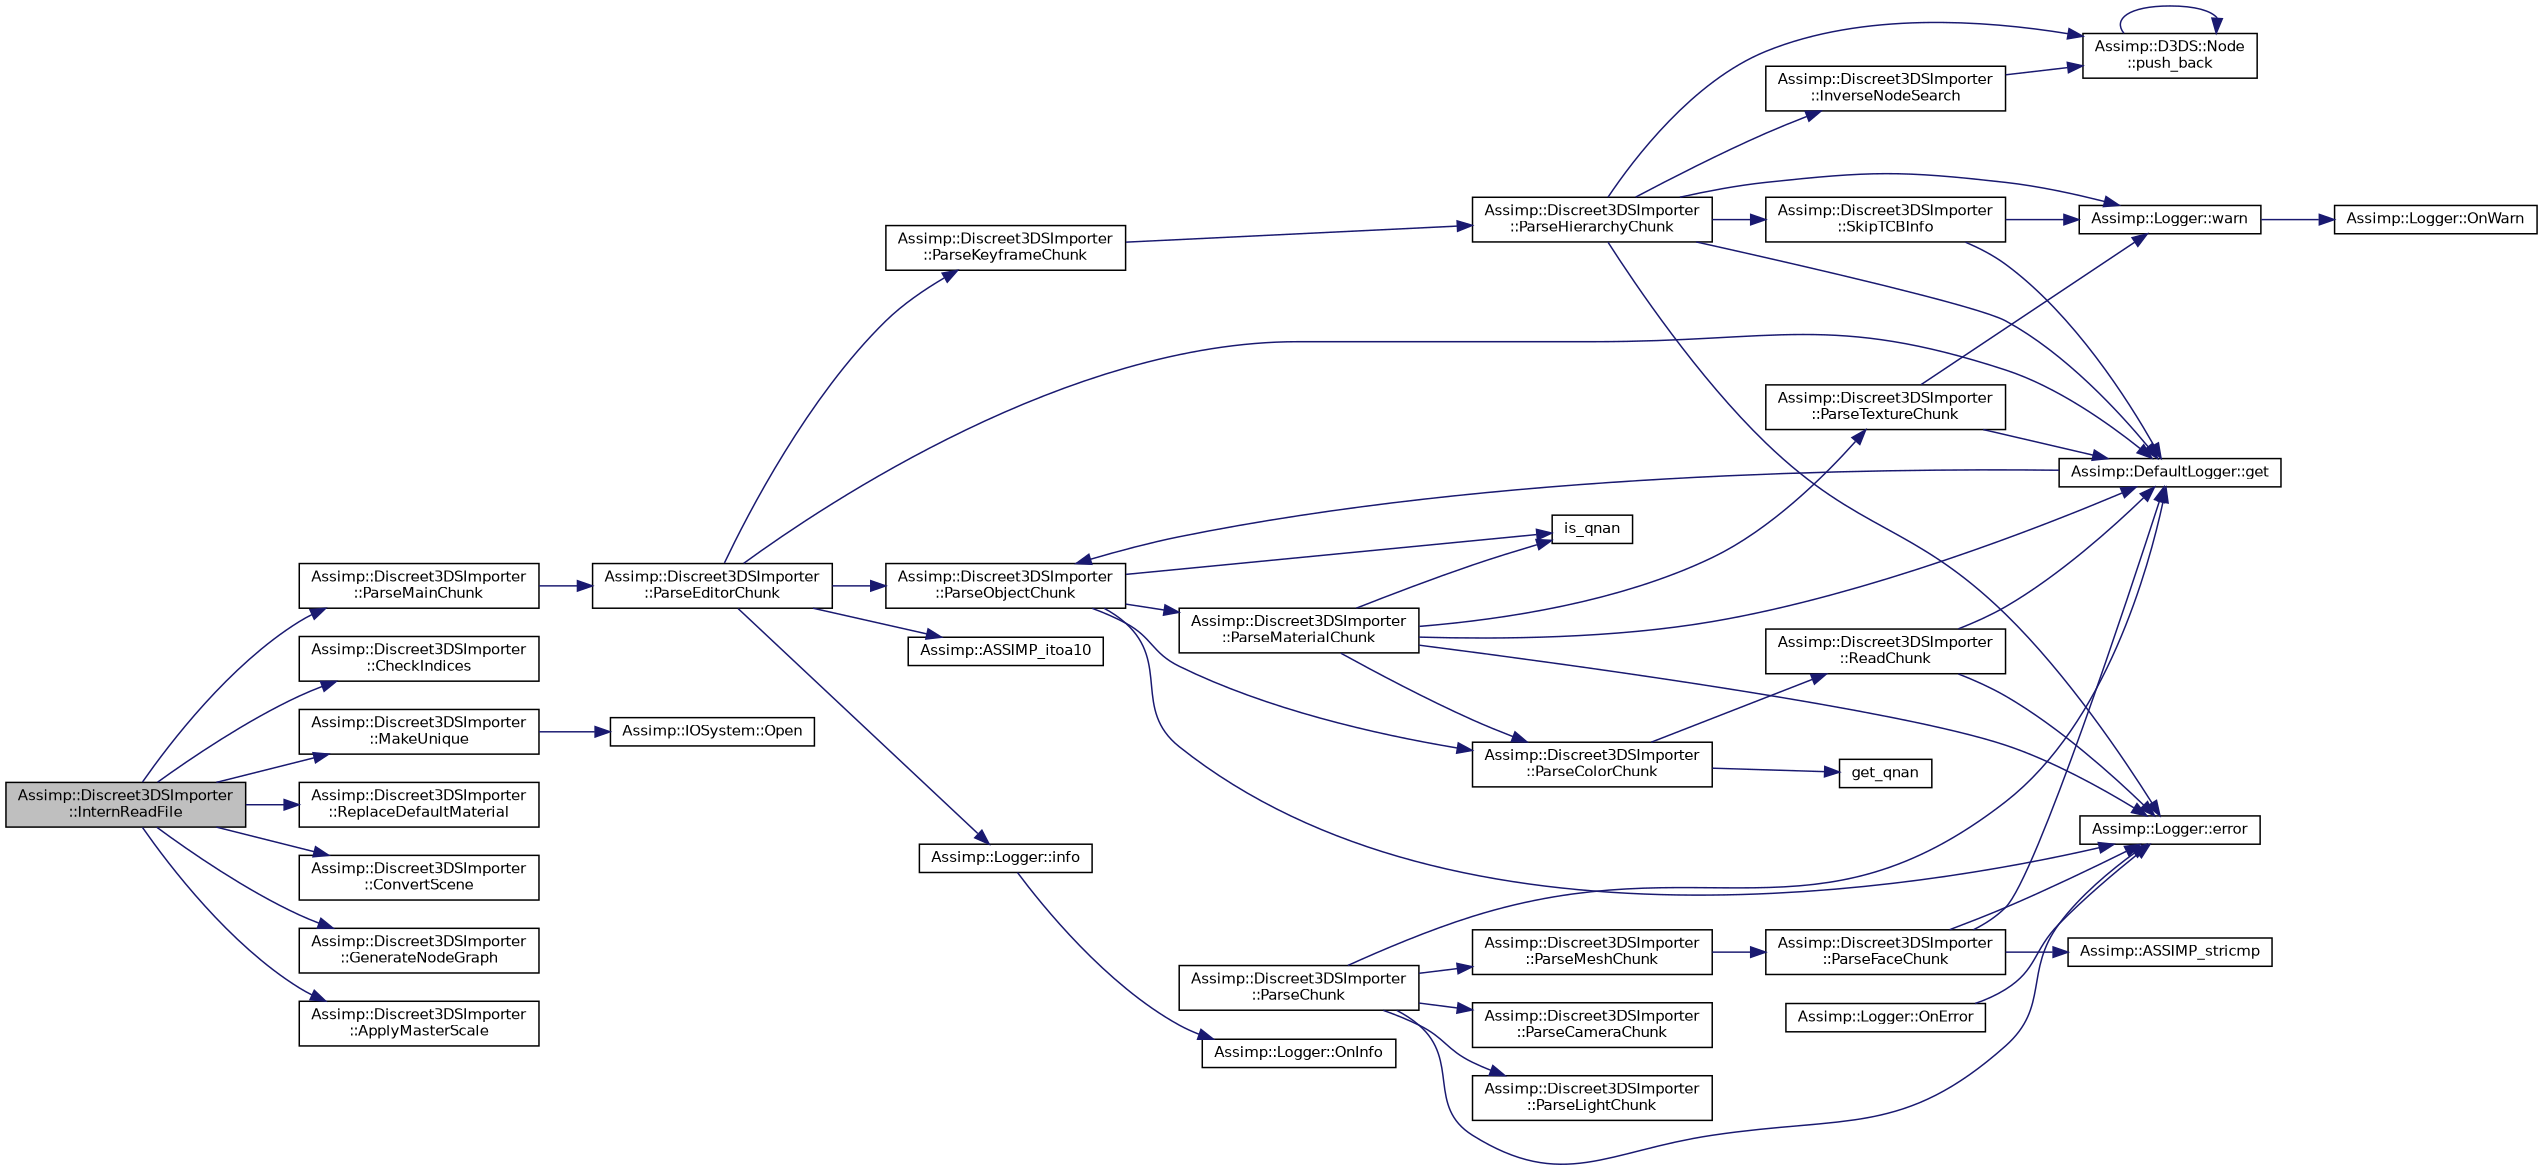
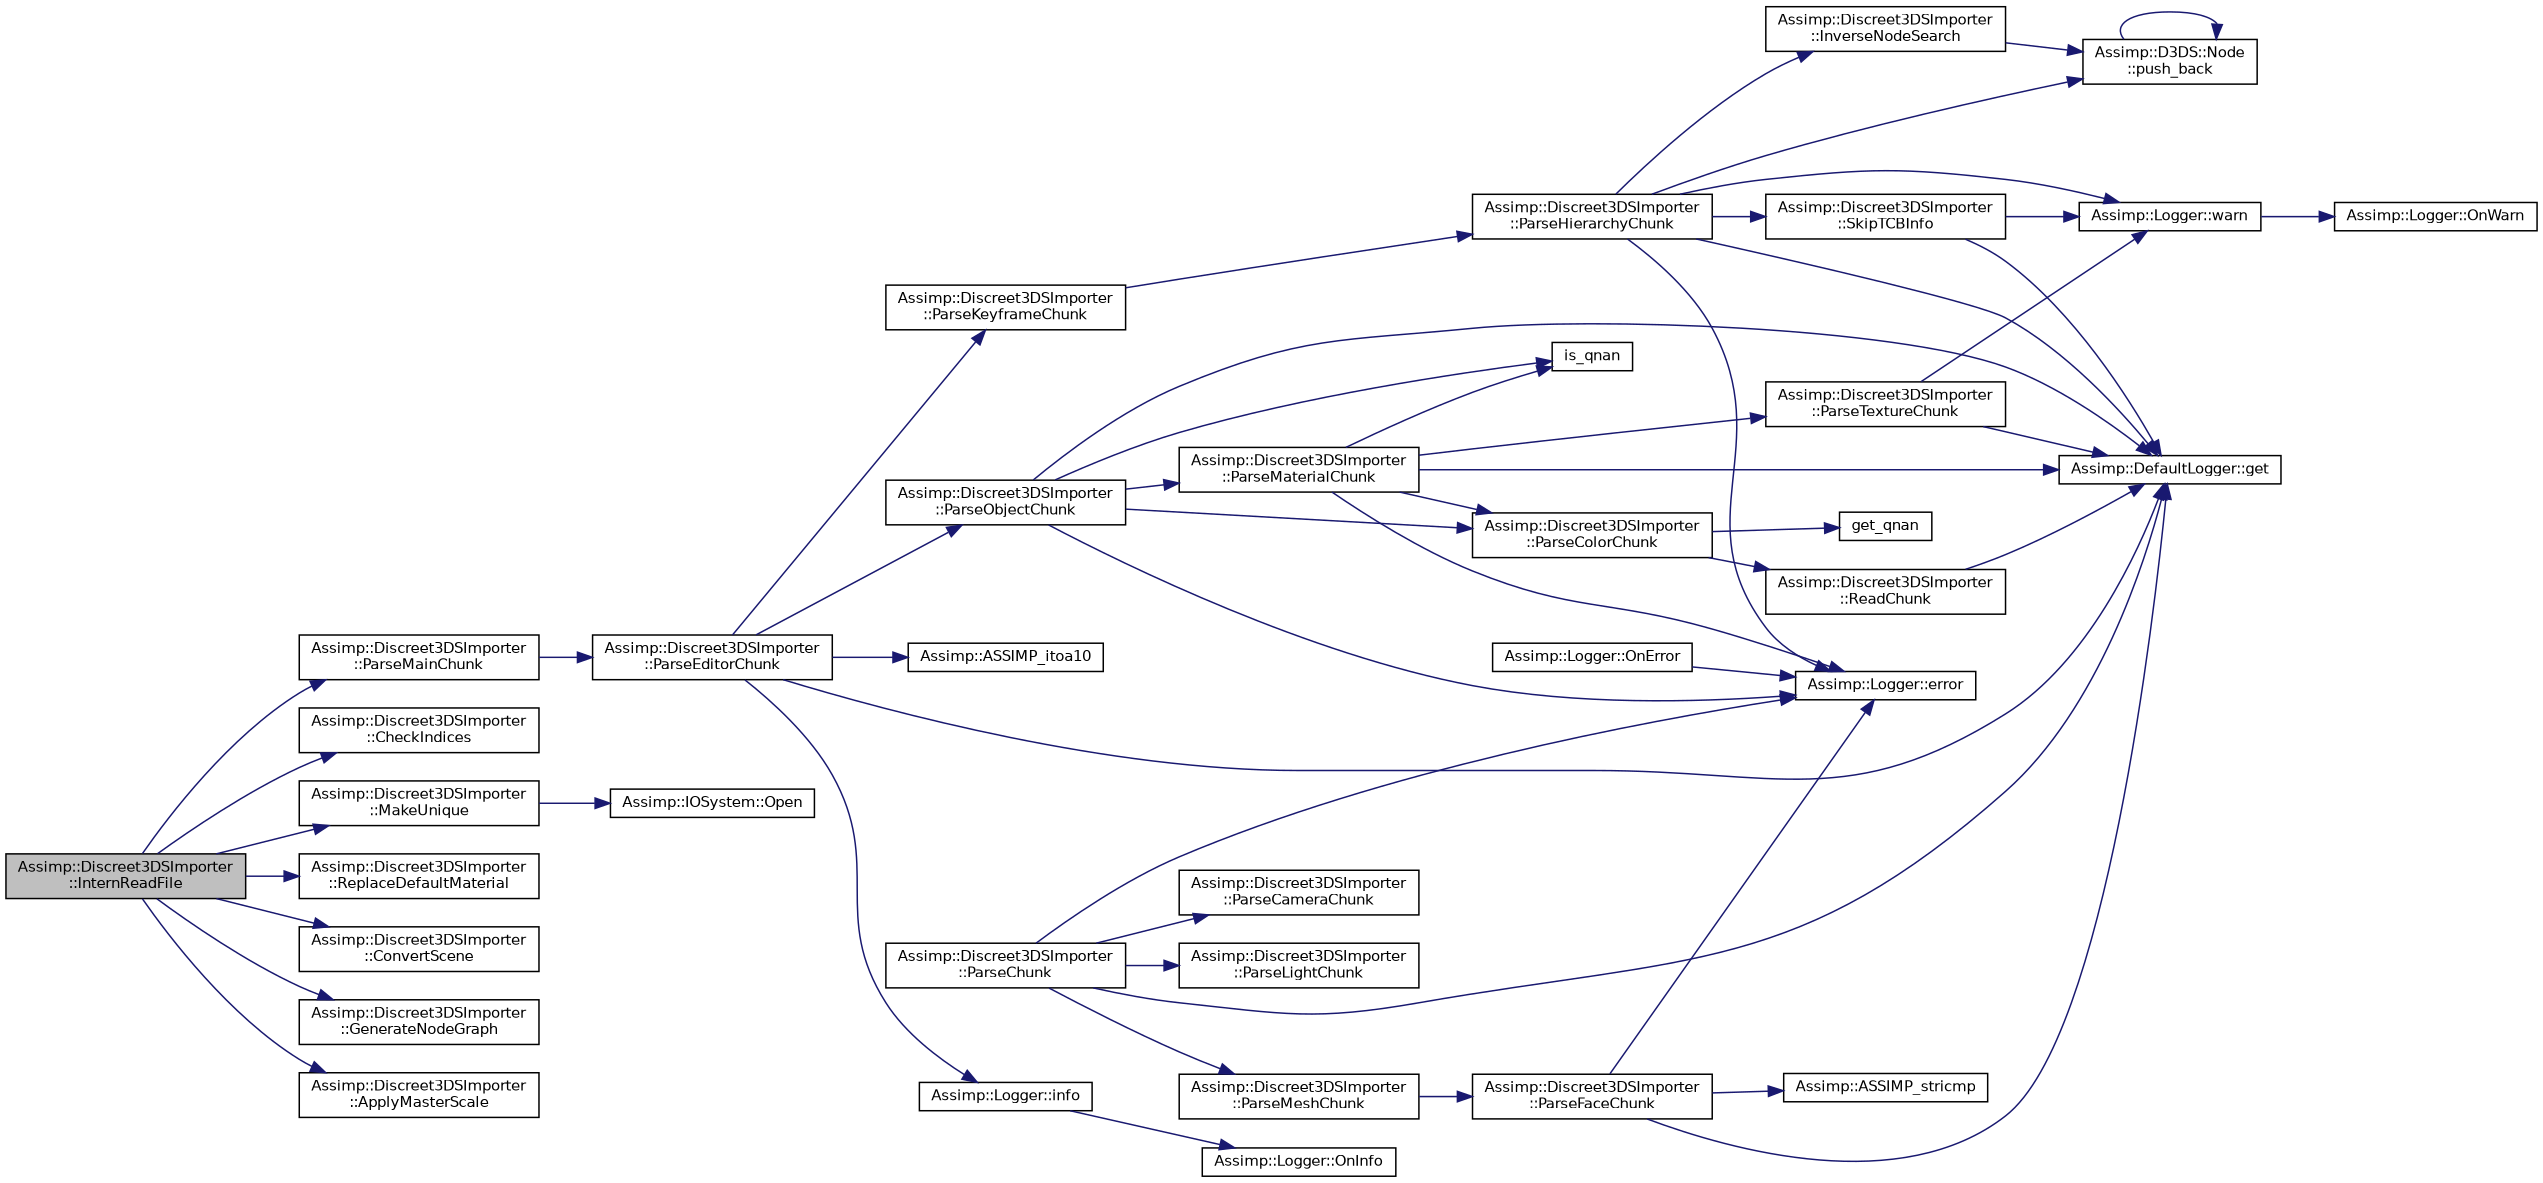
(1572, 485) -> (1581, 324)
(2057, 731) -> none
